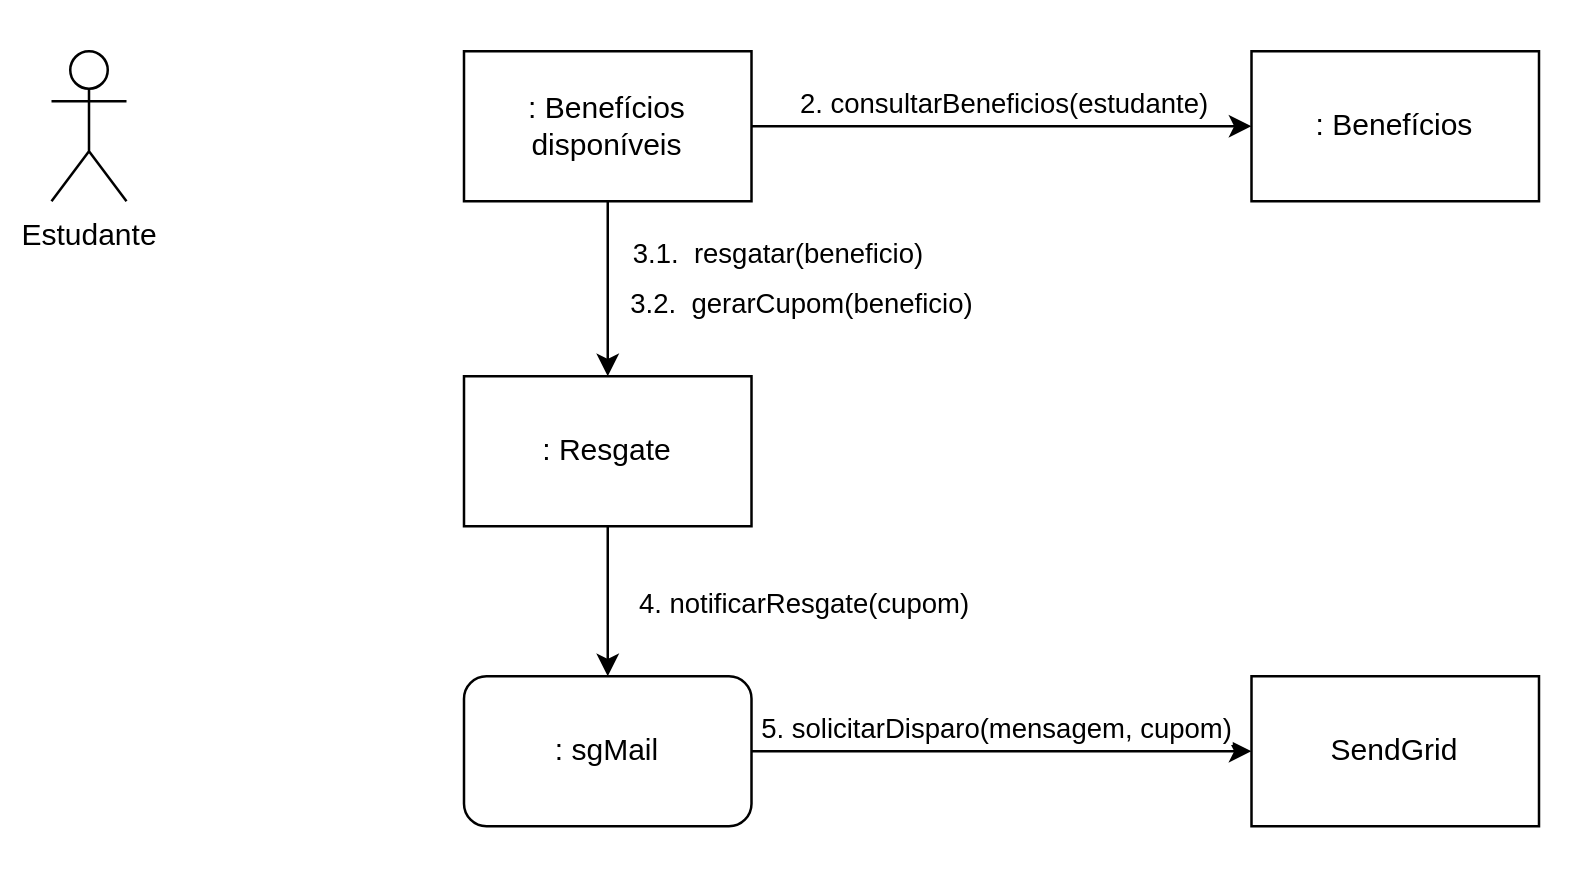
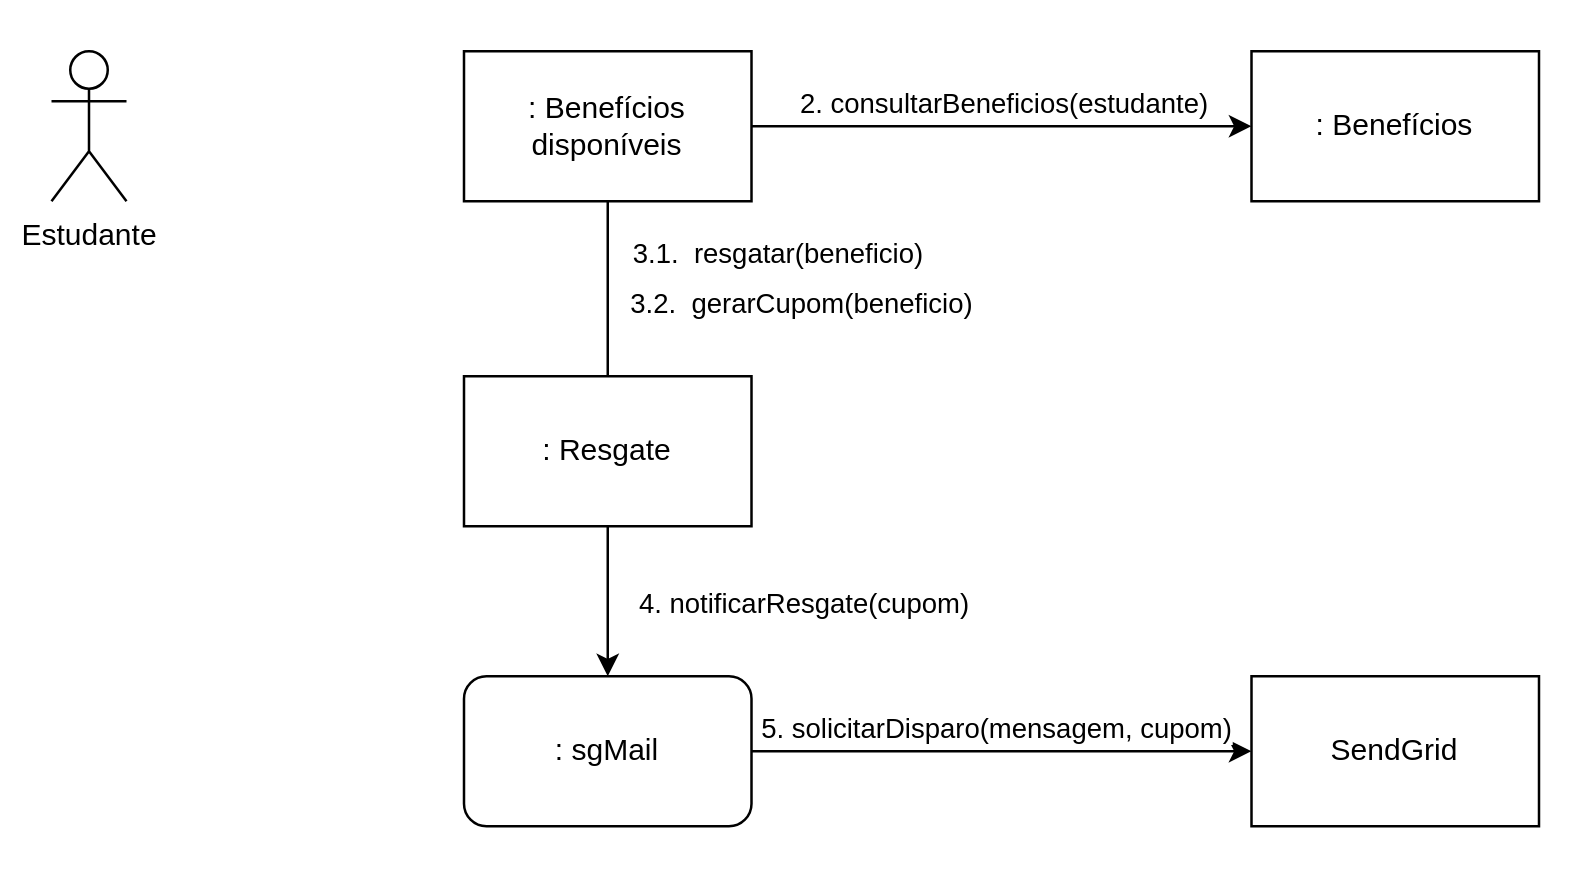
(608, 358) -> (608, 365)
